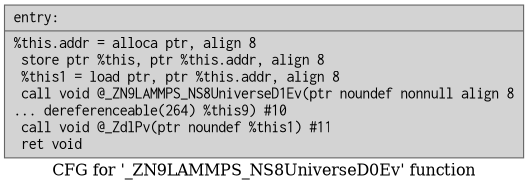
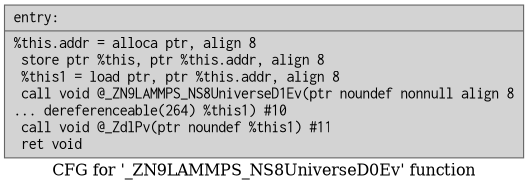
(151, 111) -> (151, 111)
